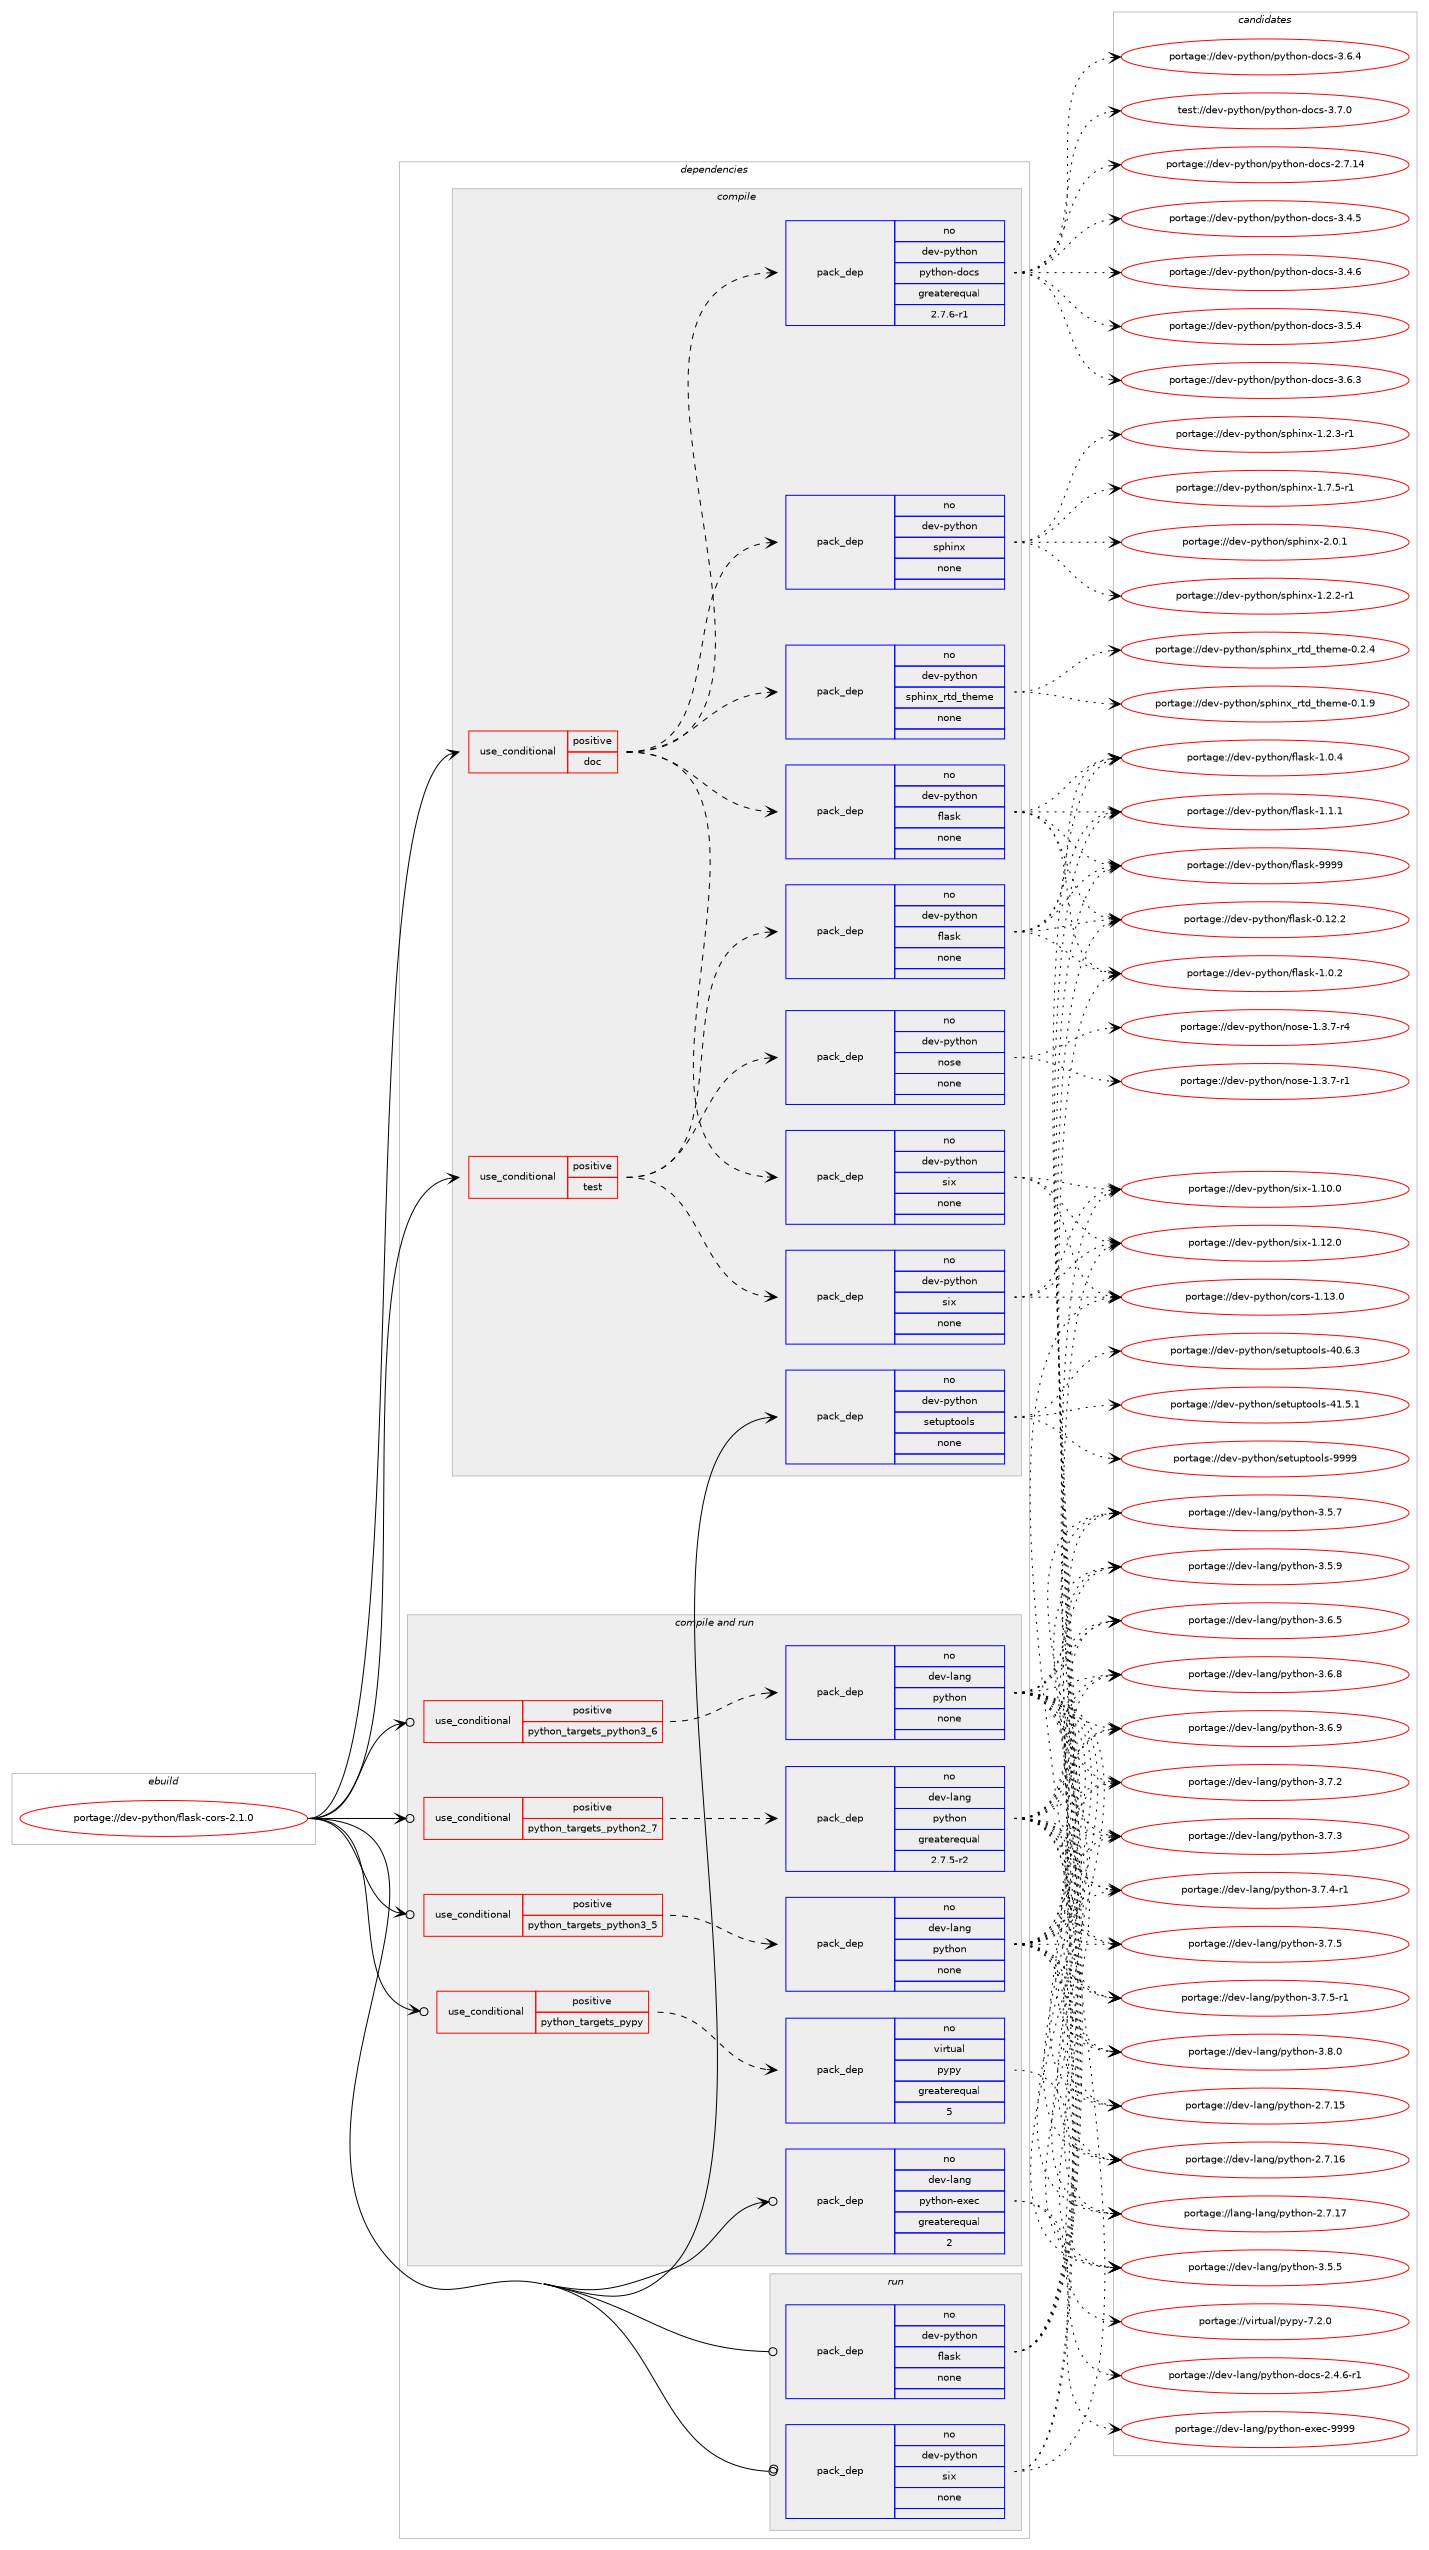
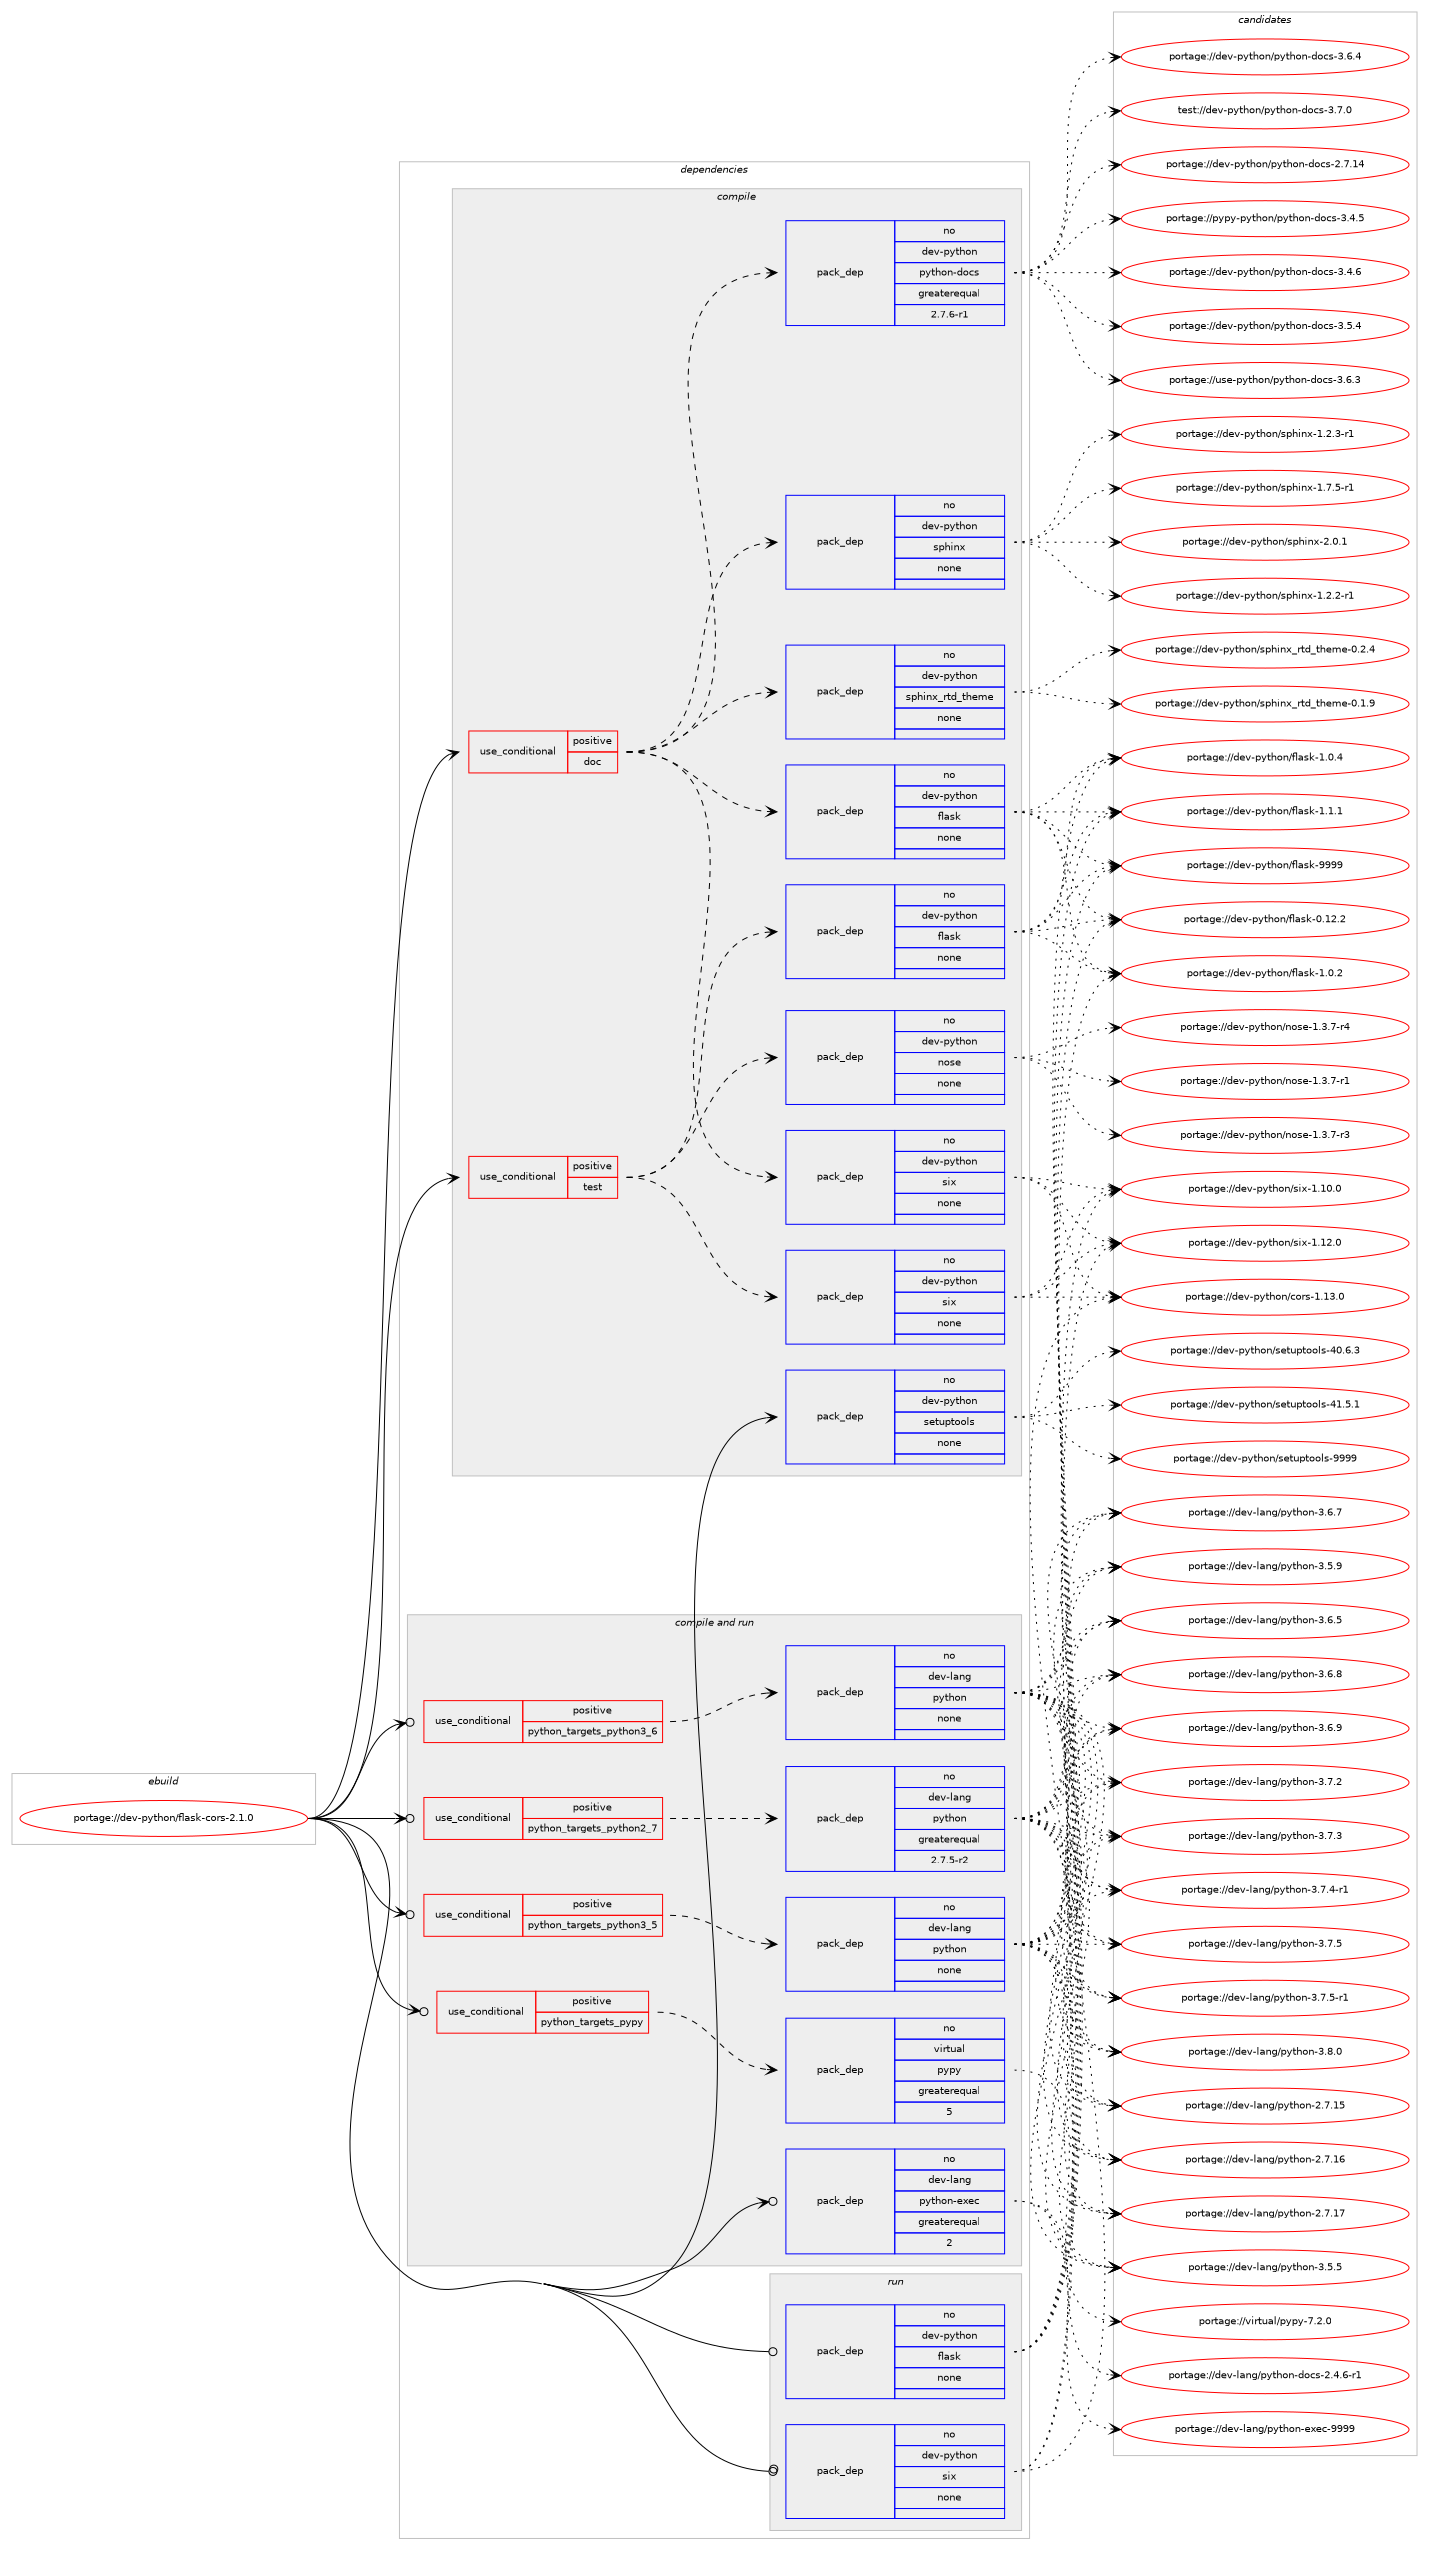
(1265, 219) -> (1265, 219)
(1265, 380) -> (1265, 380)
none -> (1265, 1135)
(1265, 1513) -> (1265, 1513)
(1265, 2214) -> (1265, 2214)
